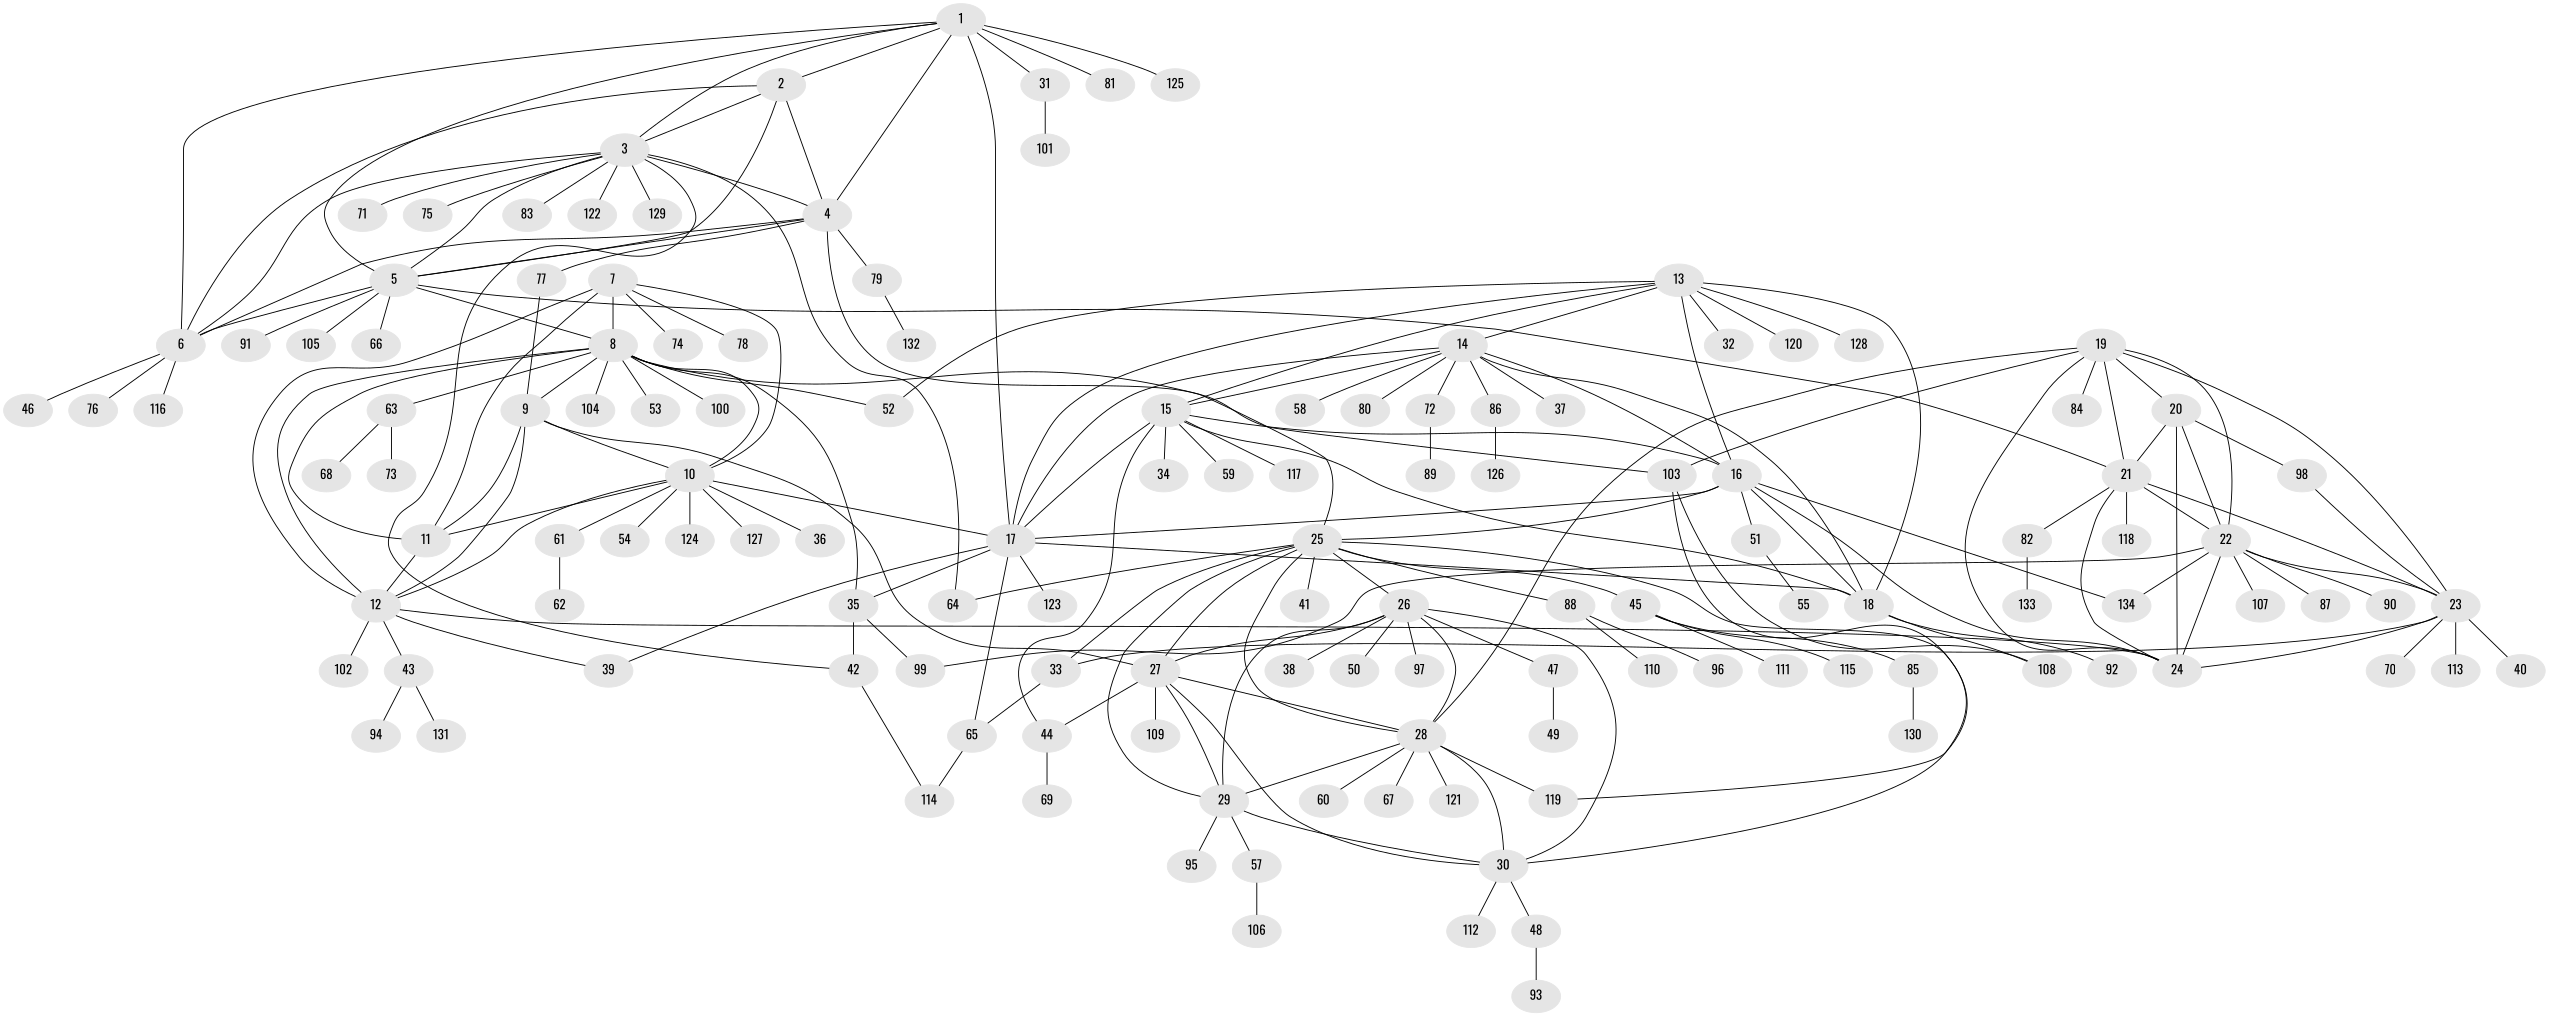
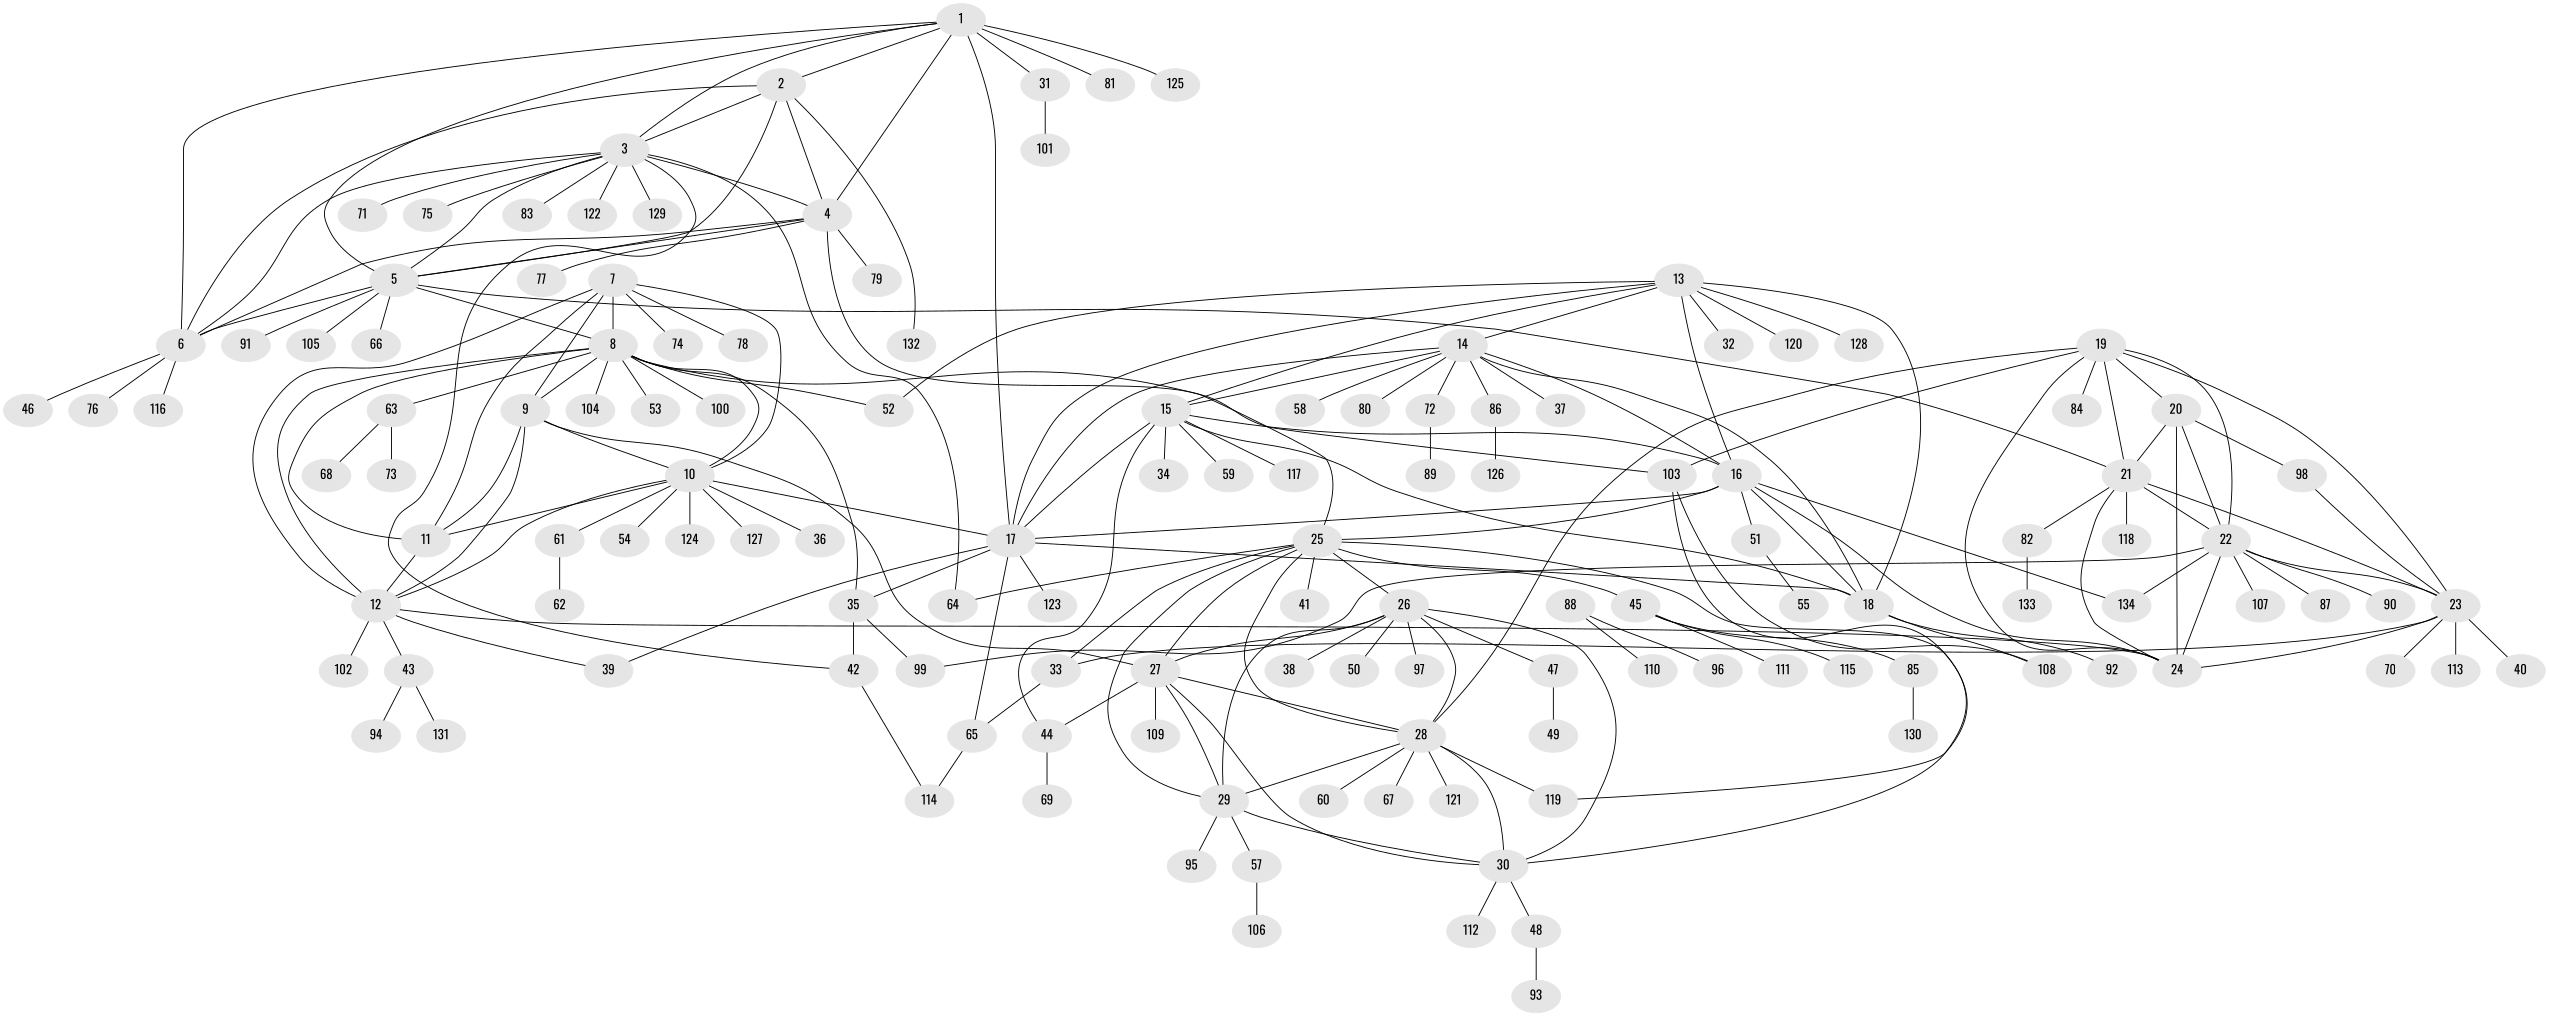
(897, 317) -> (879, 202)
(534, 340) -> (571, 343)
(1427, 572) -> none
